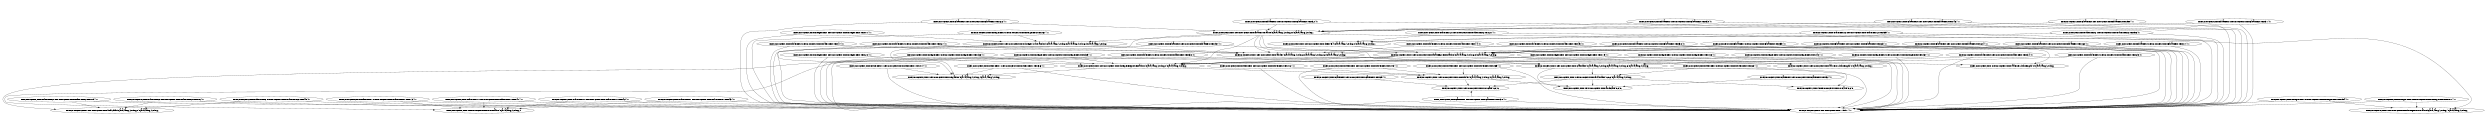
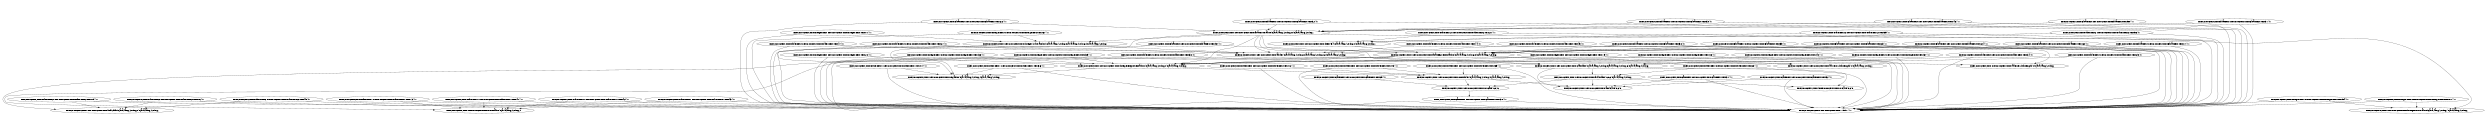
none -> (1696, 77)
(1593, 88) -> (1593, 88)
(1471, 95) -> (1469, 93)
none -> (1791, 97)
